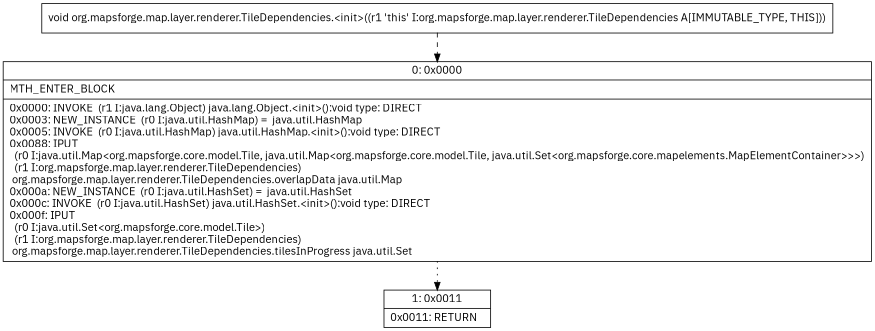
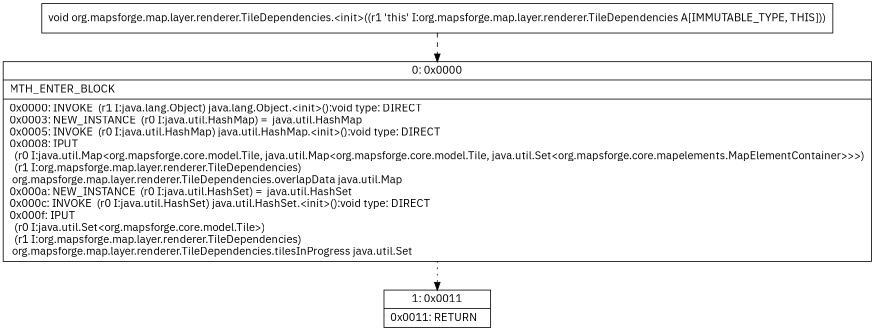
(47, 144) -> (47, 144)
